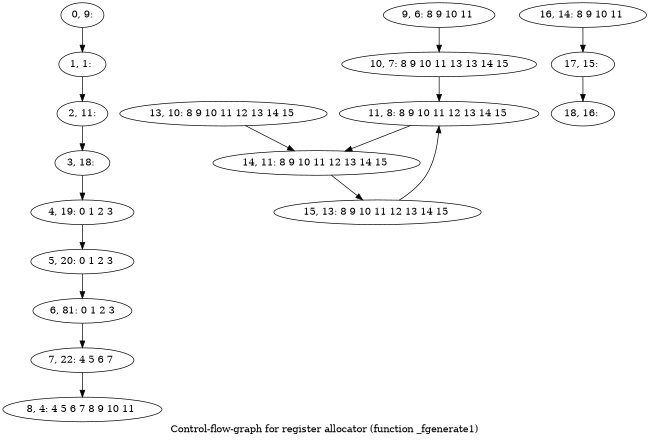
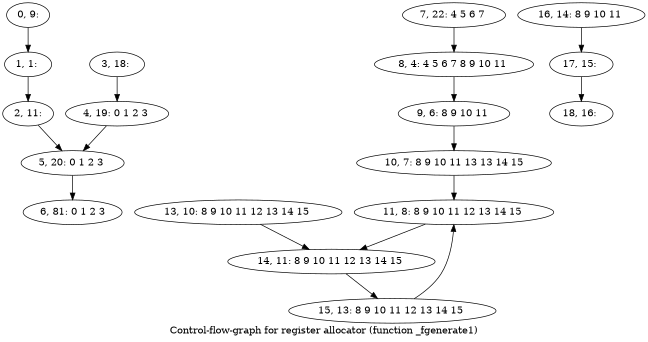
none -> (454, 86)
(82, 135) -> (48, 135)
(82, 332) -> none
